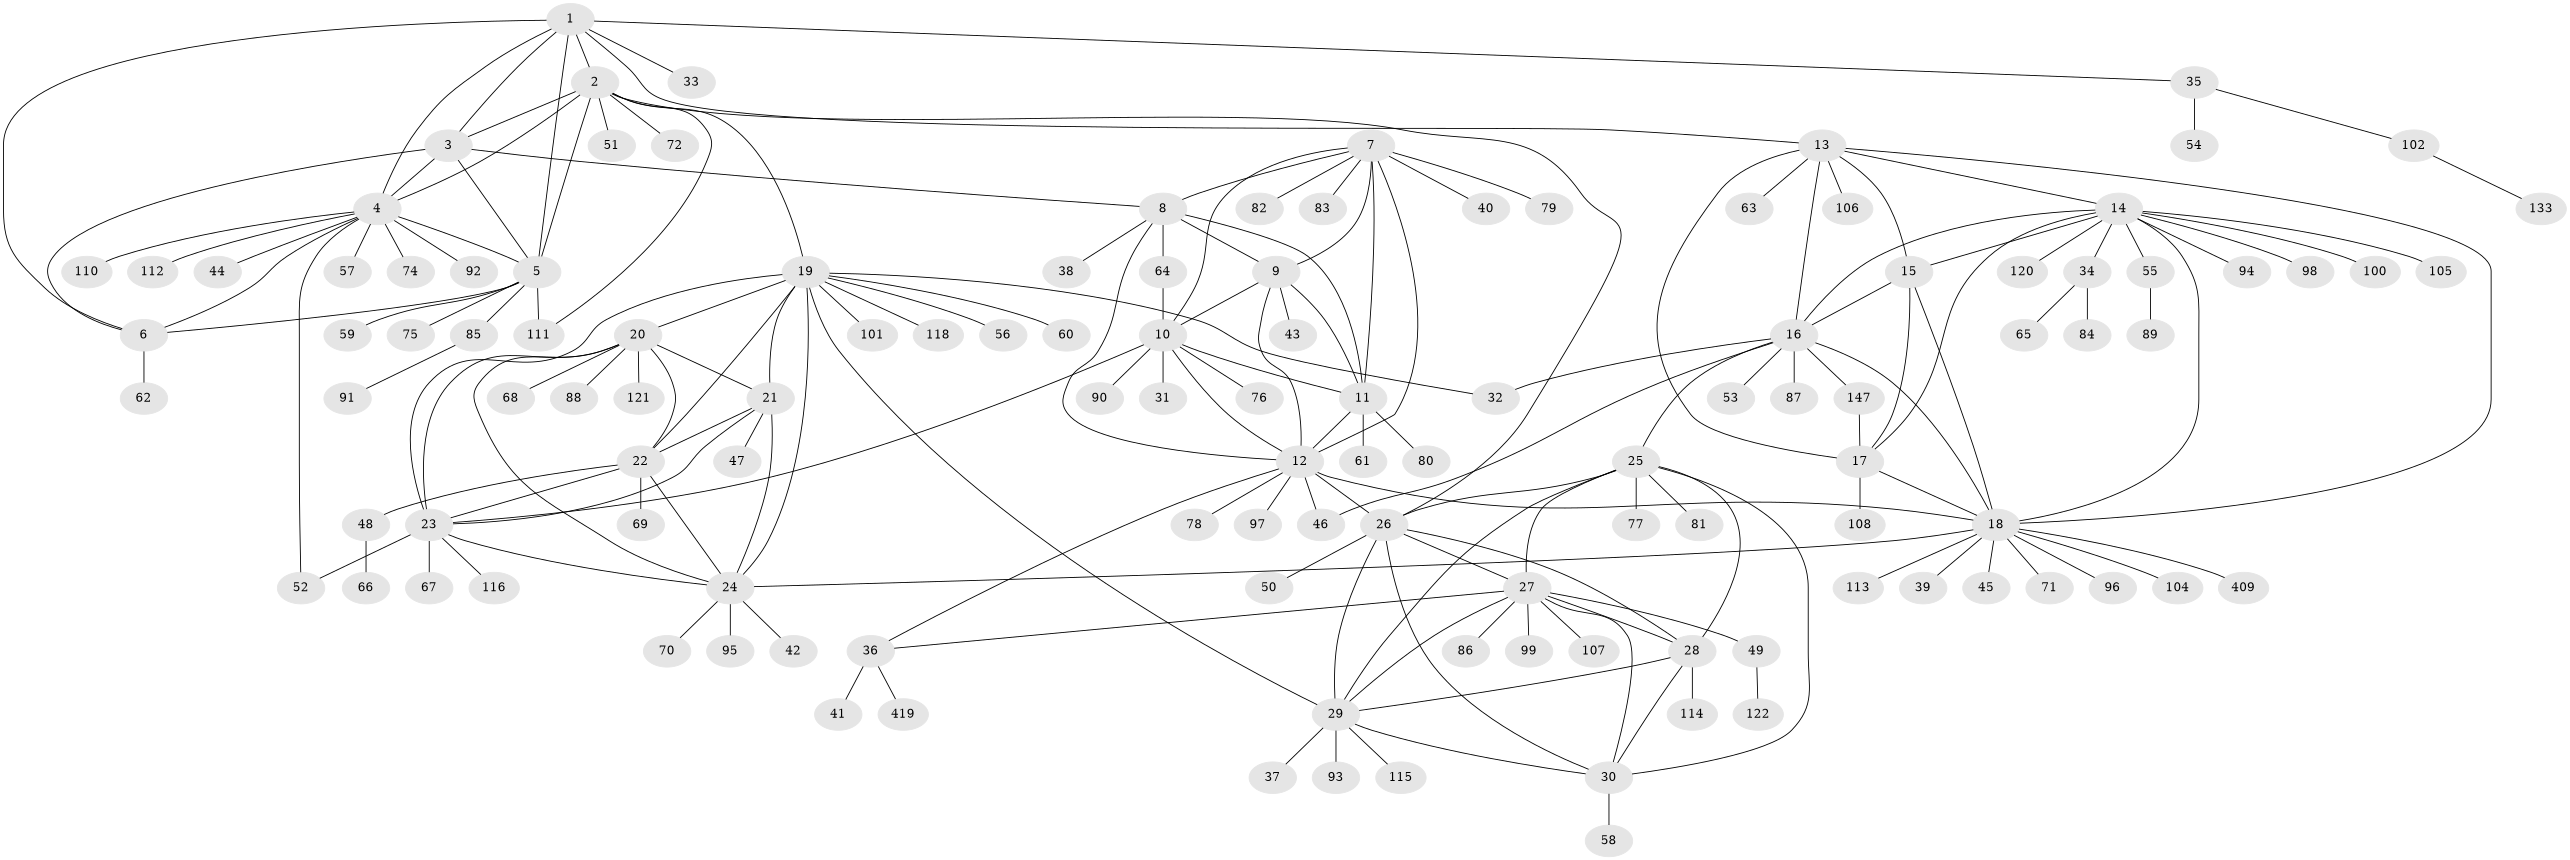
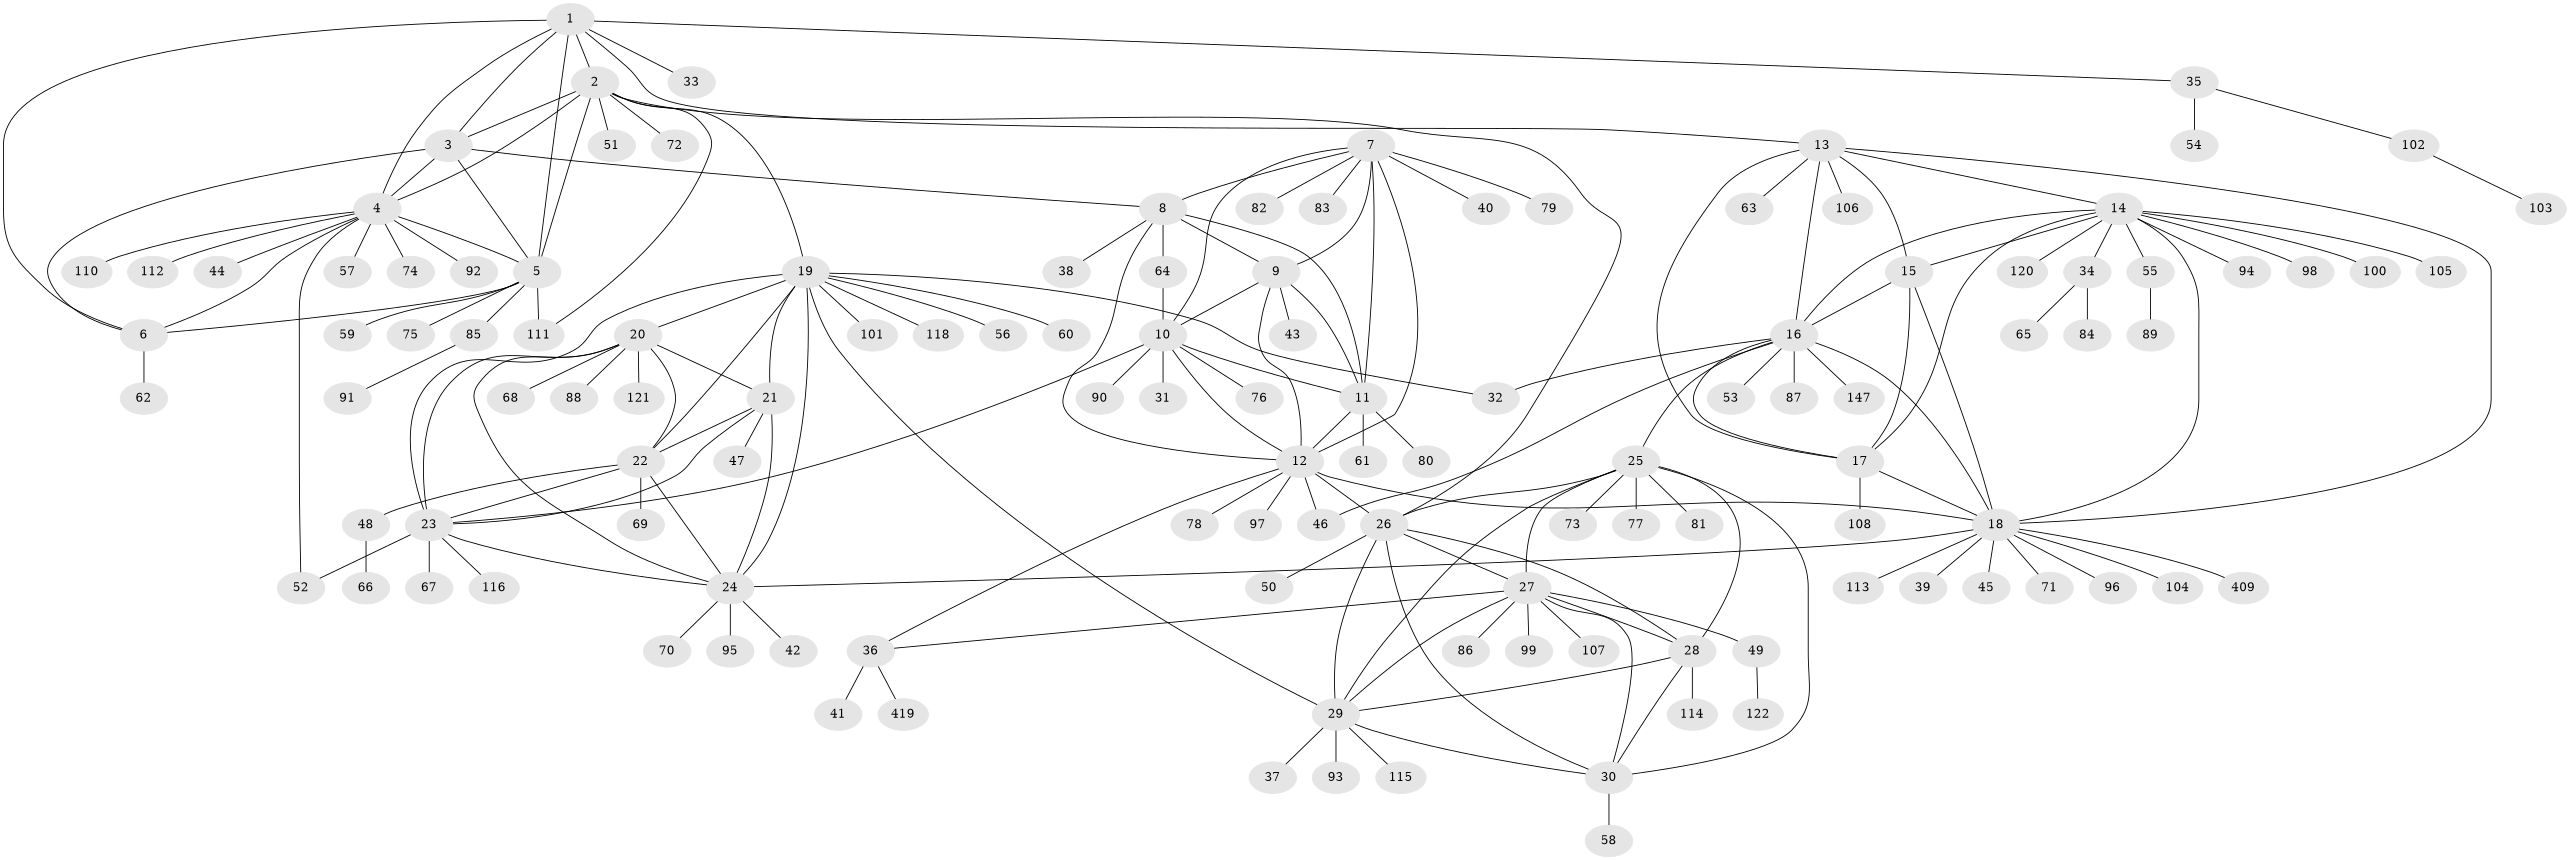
(2541, 209) -> (2541, 209)
(1860, 430) -> (1704, 419)
none -> (1573, 525)
